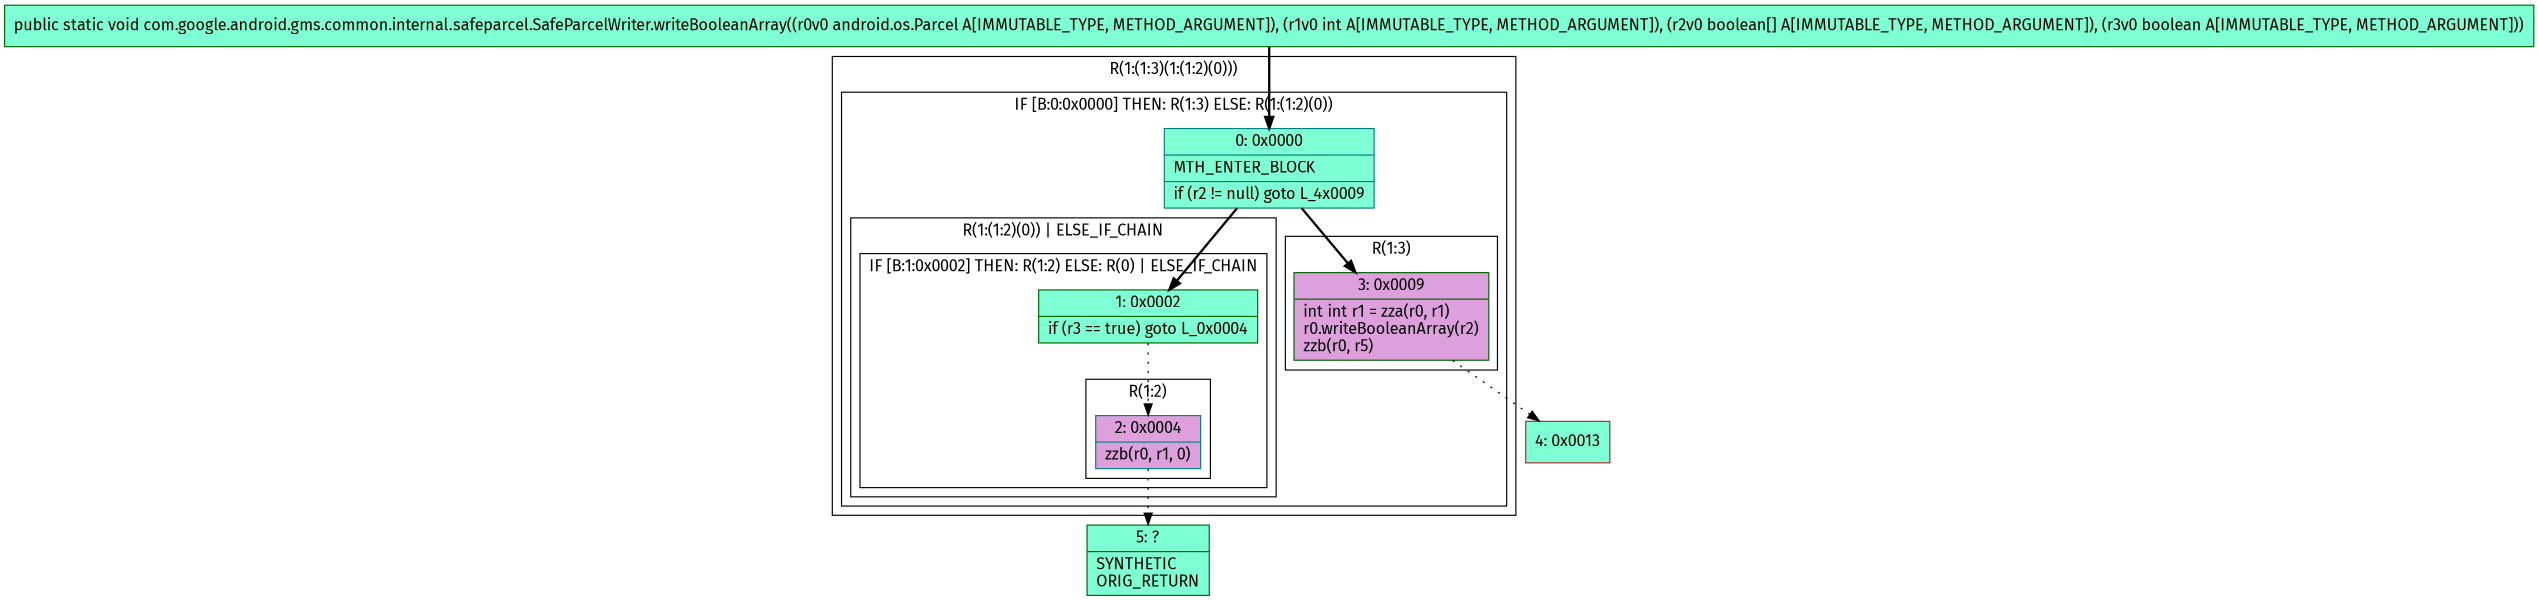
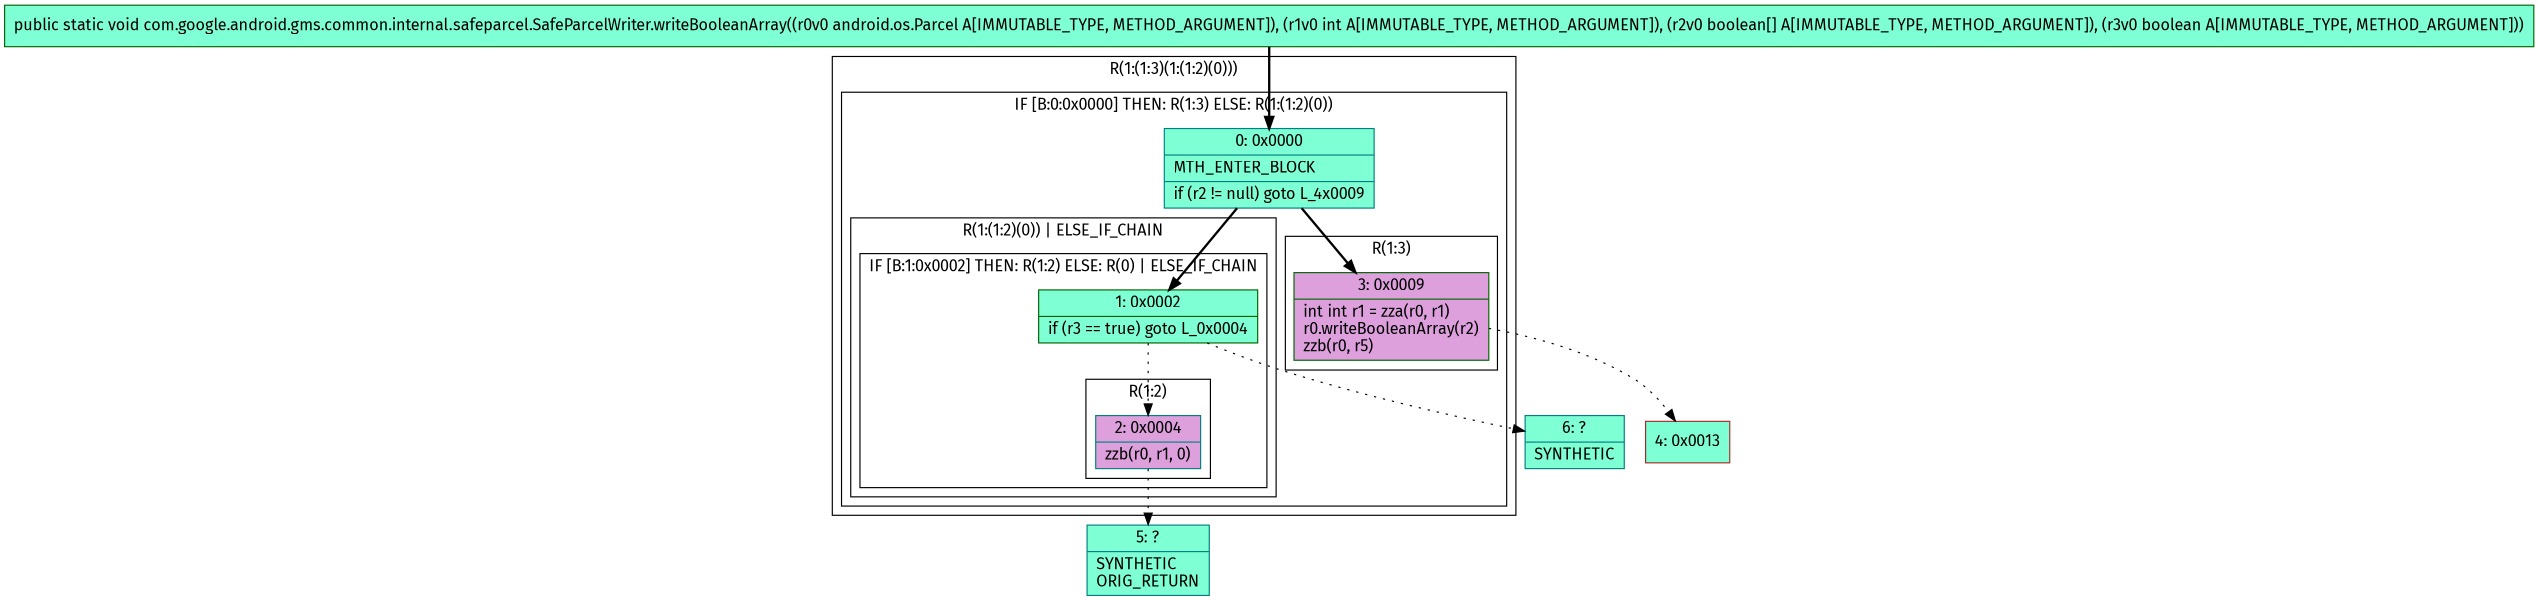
none -> (1575, 442)
(1148, 560) -> (1148, 560)
